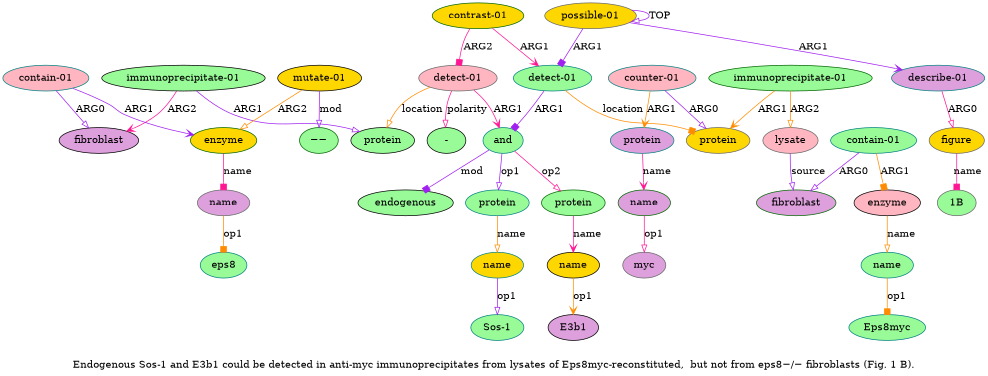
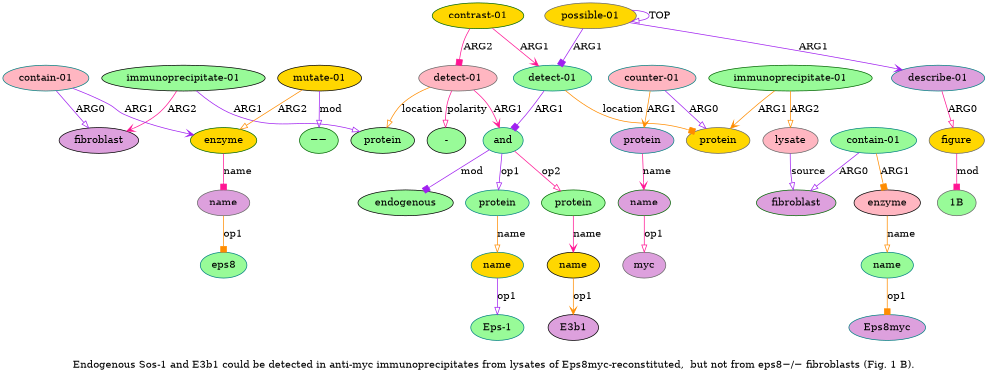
(968, 172) -> (968, 172)
(497, 328) -> (497, 328)
(887, 328) -> (887, 328)
